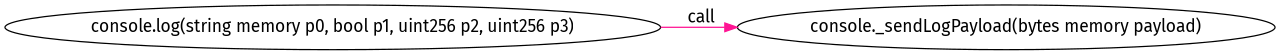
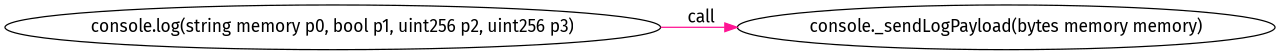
(1006, 27) -> (1006, 27)
